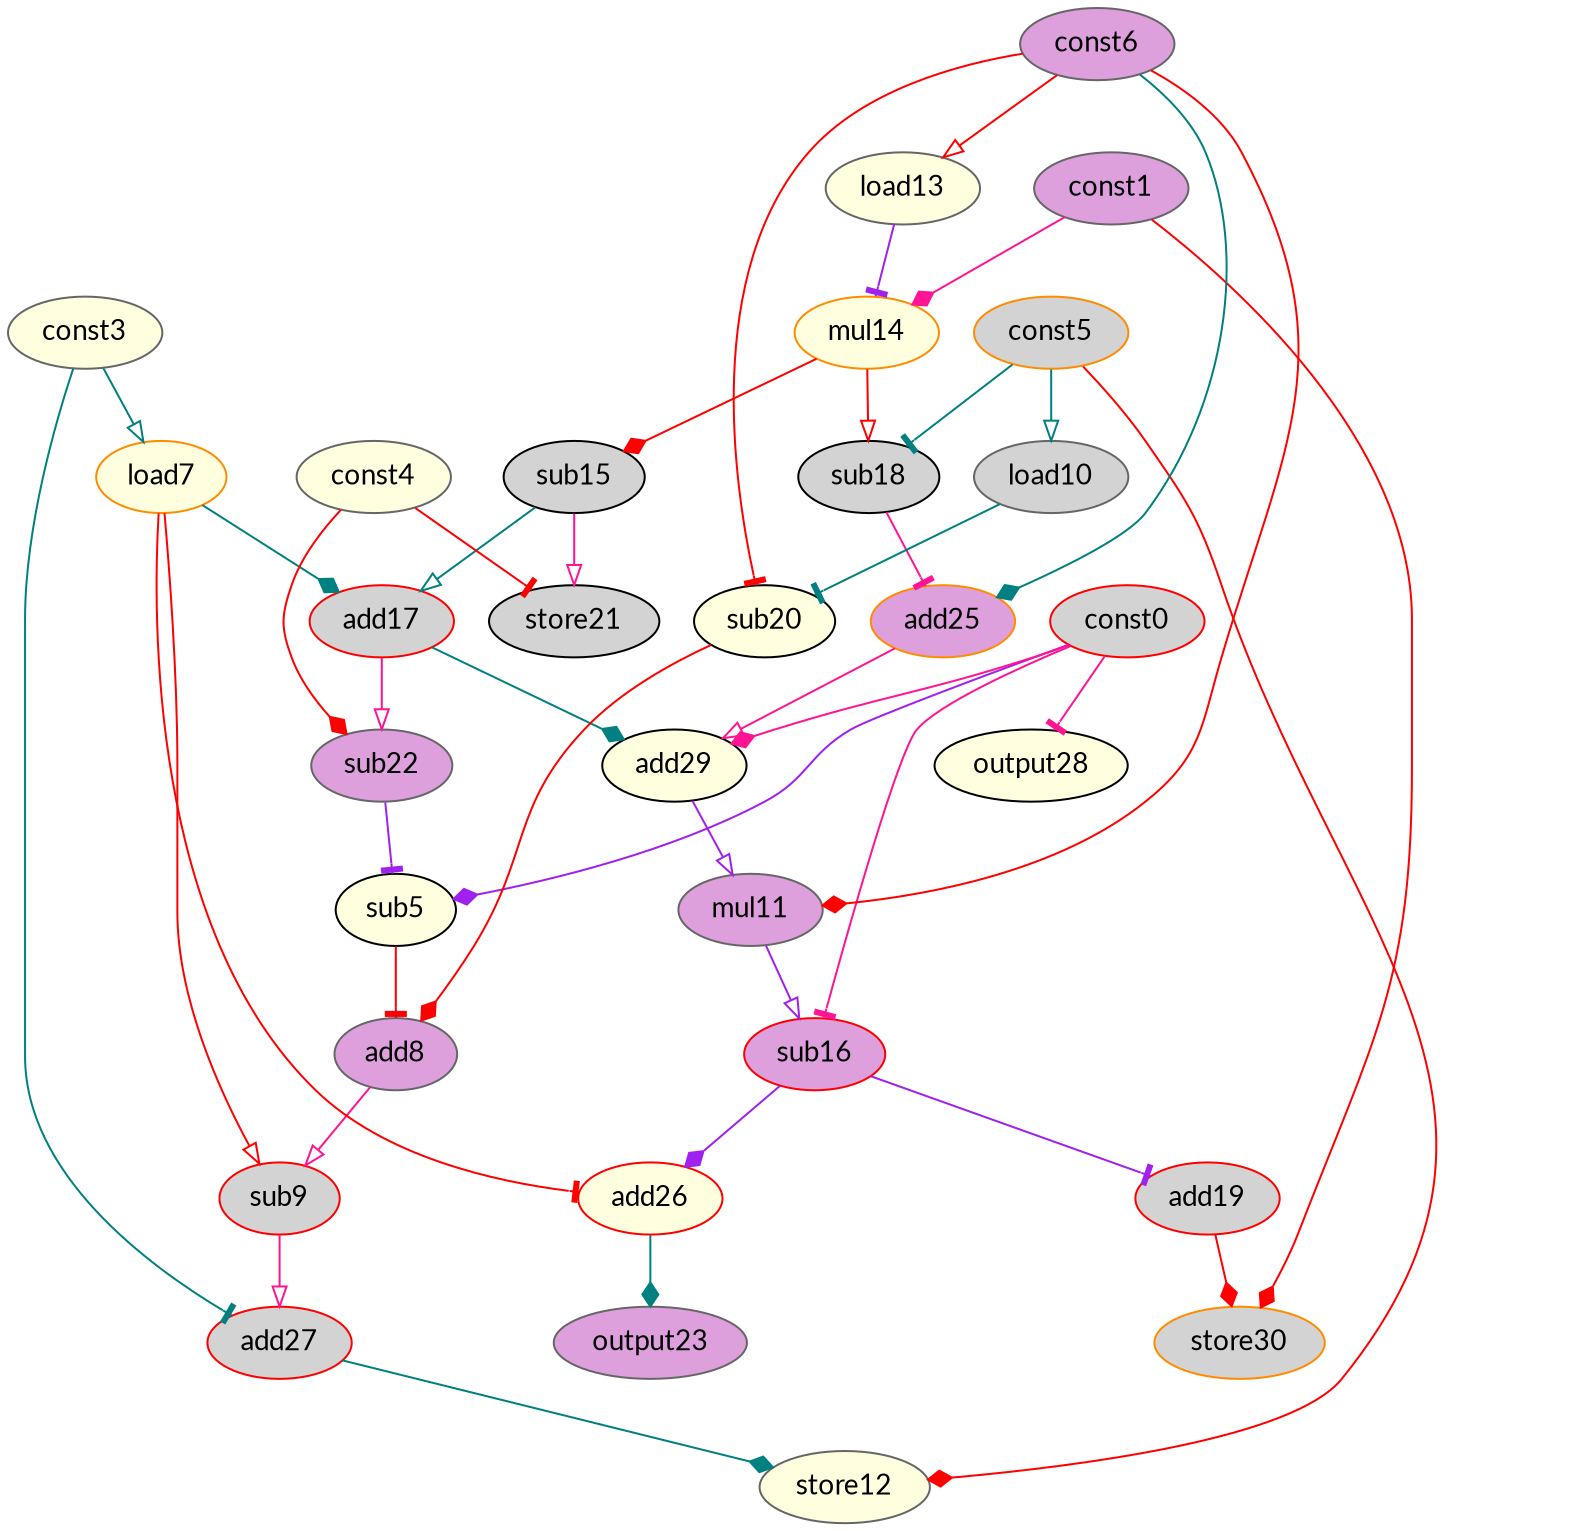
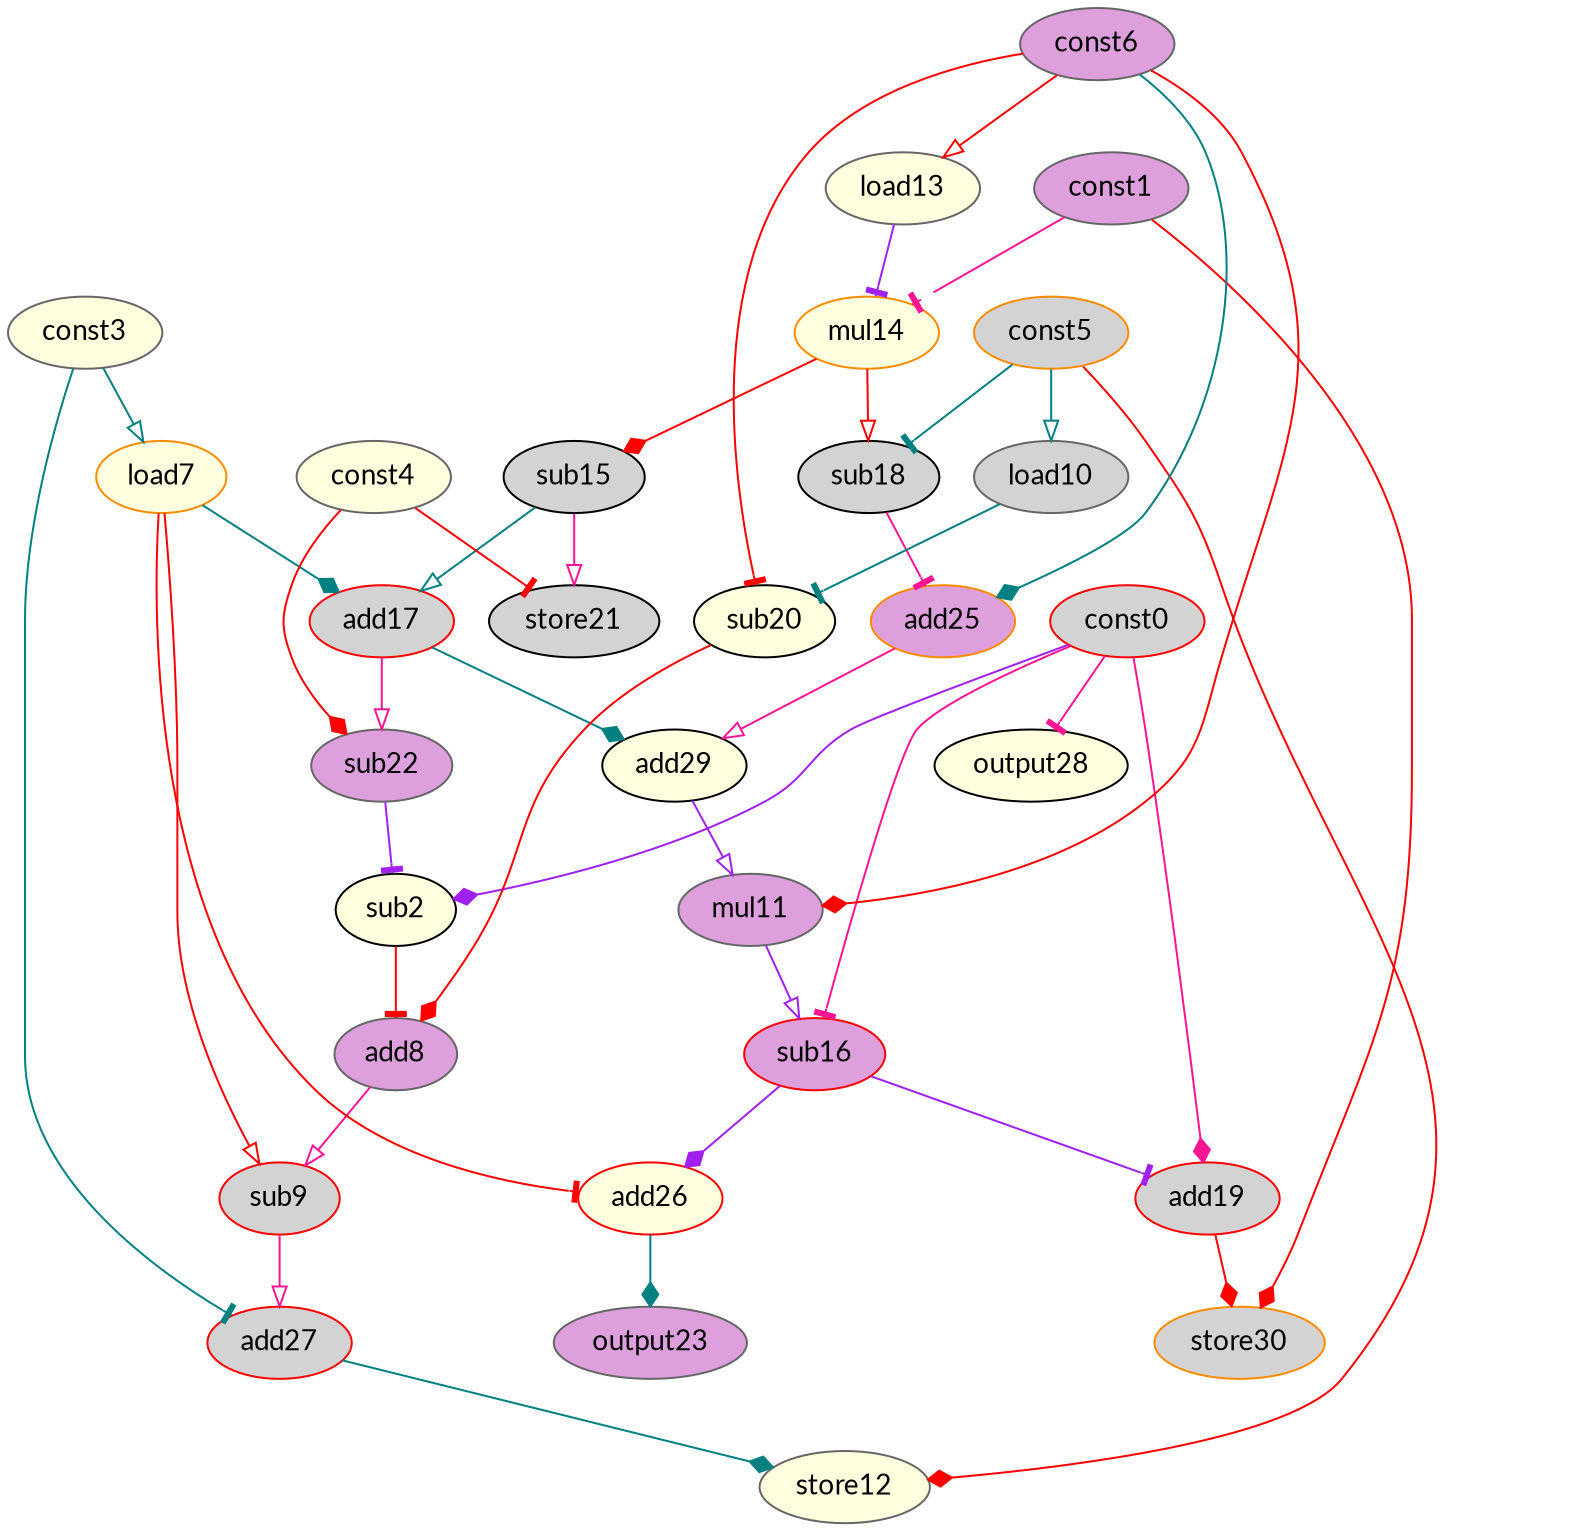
(999, 255) -> (999, 255)
(896, 696) -> (1169, 898)
(396, 910) -> (396, 910)
